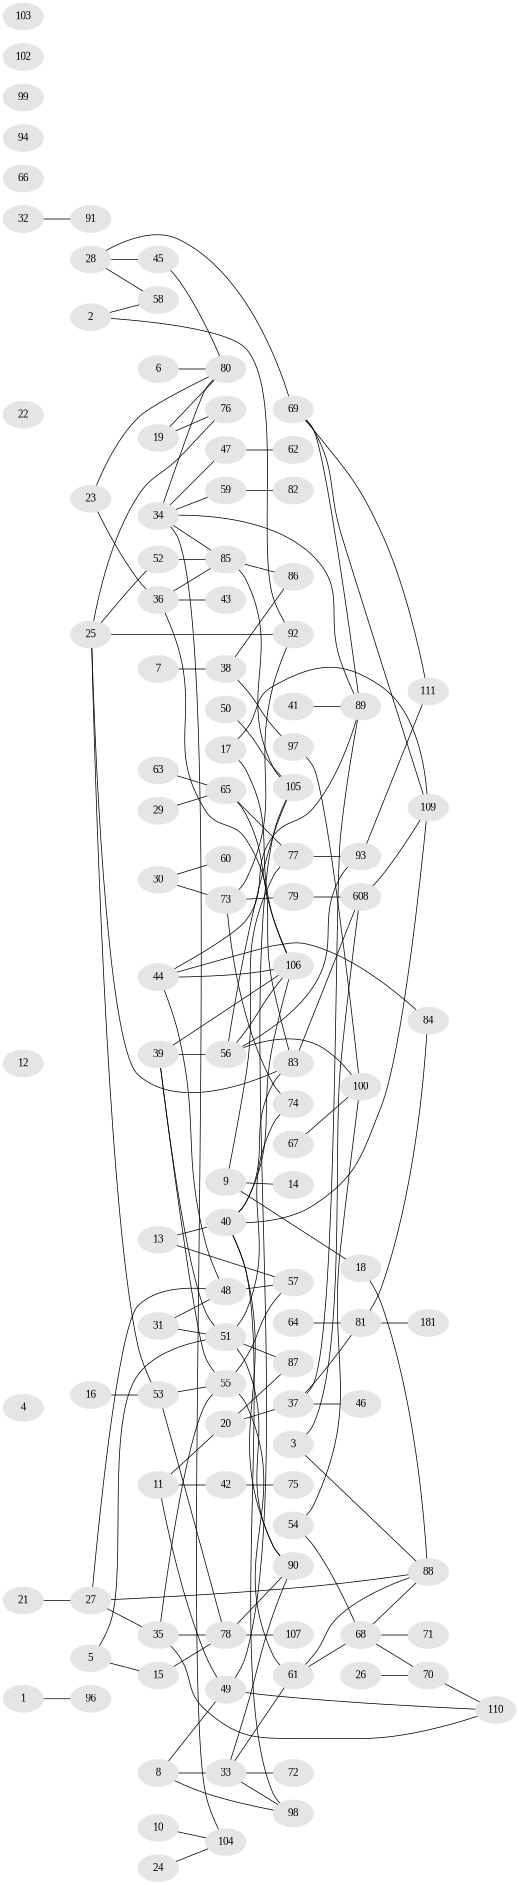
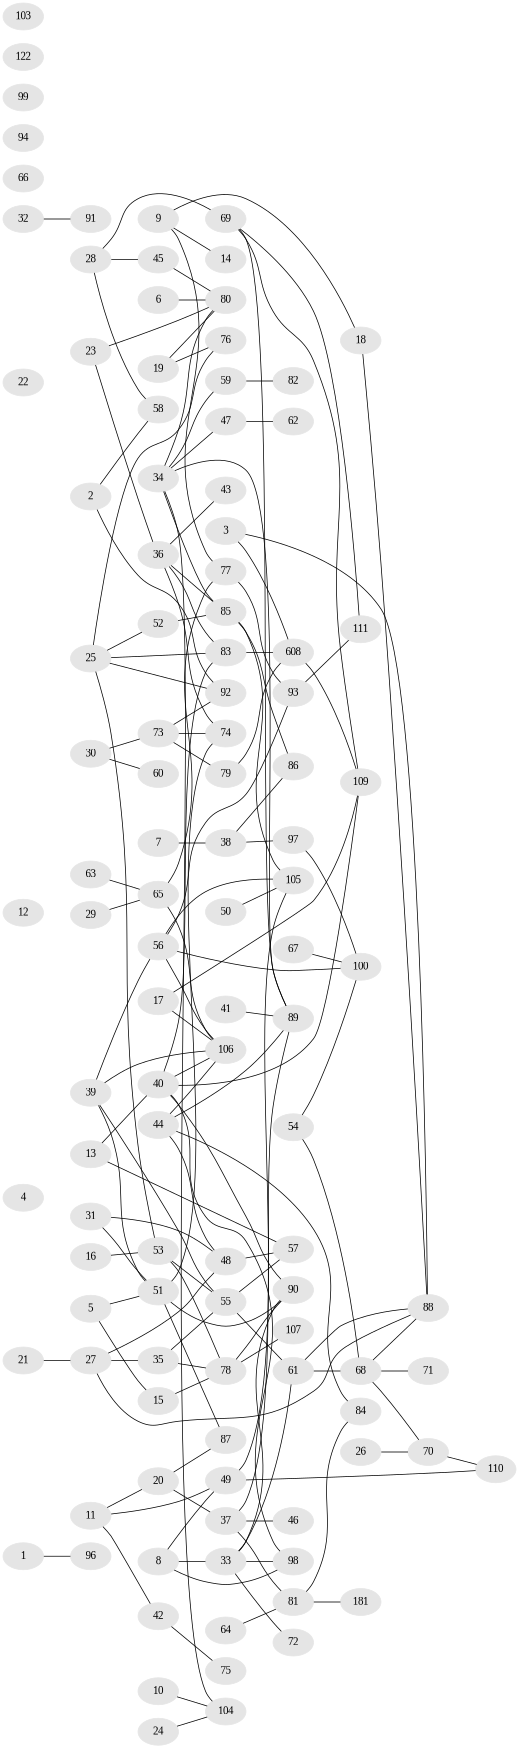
(23, 57) -> (23, 57)
none -> (190, 671)
(302, 1738) -> none
